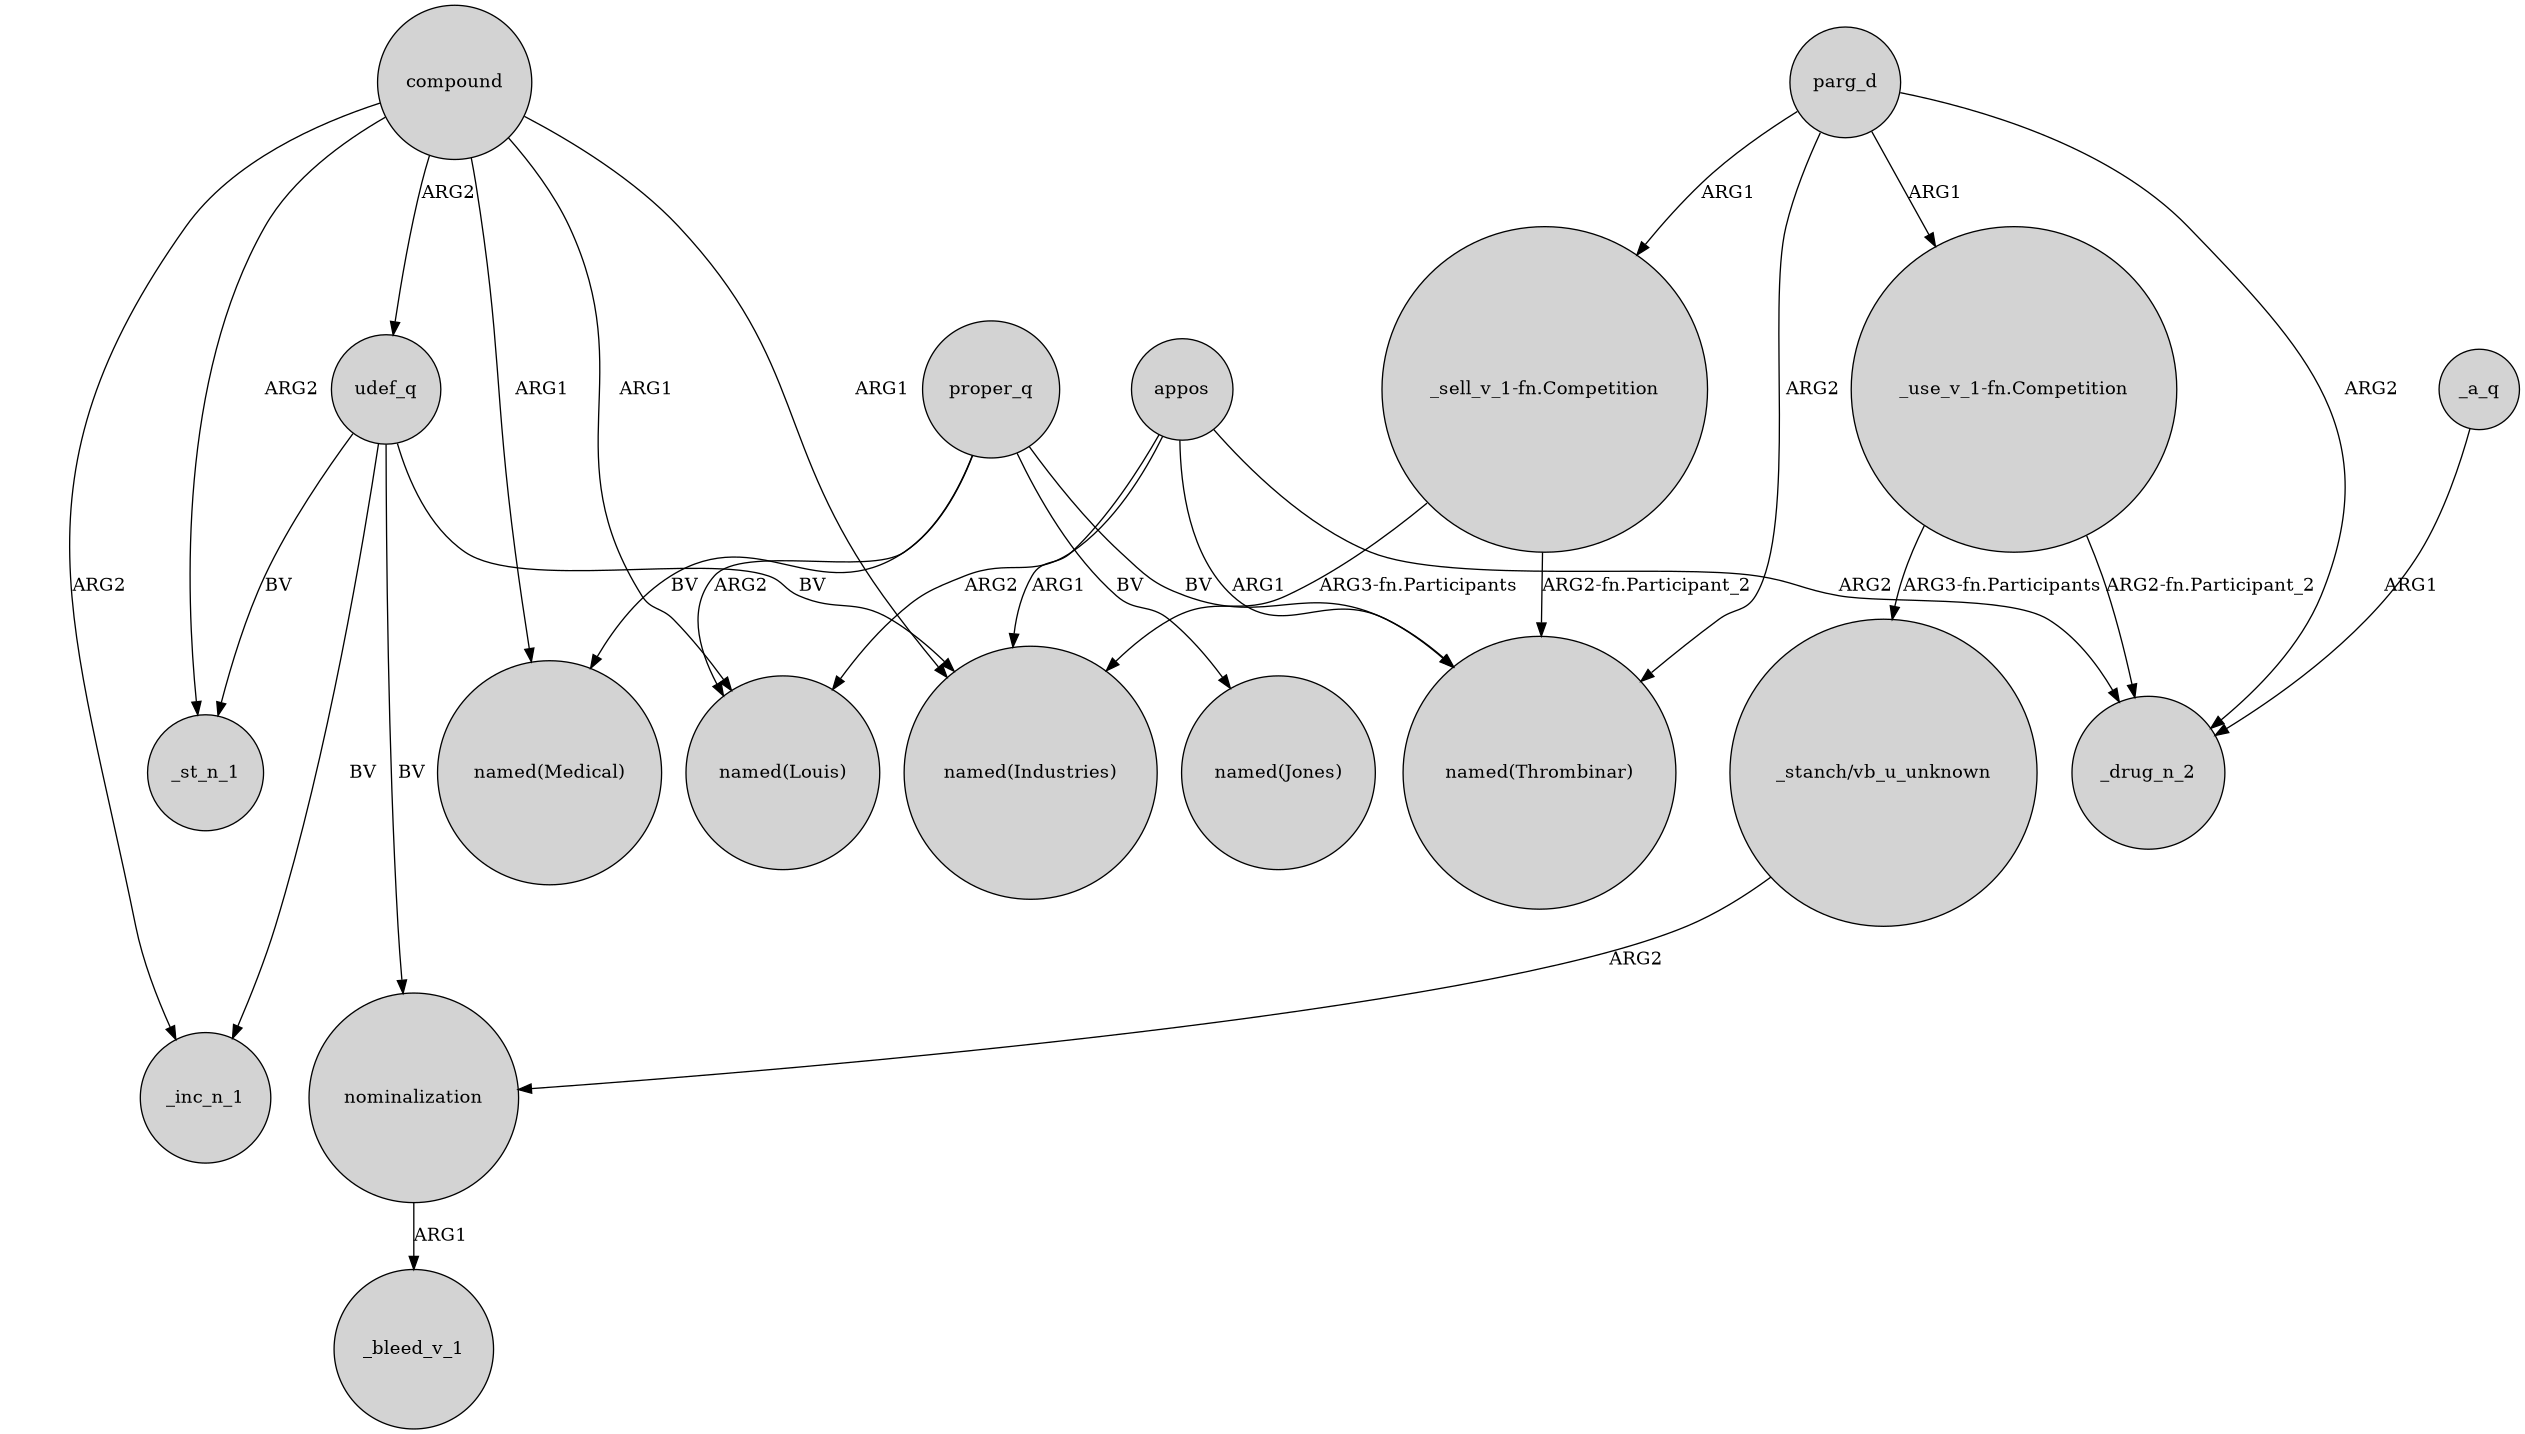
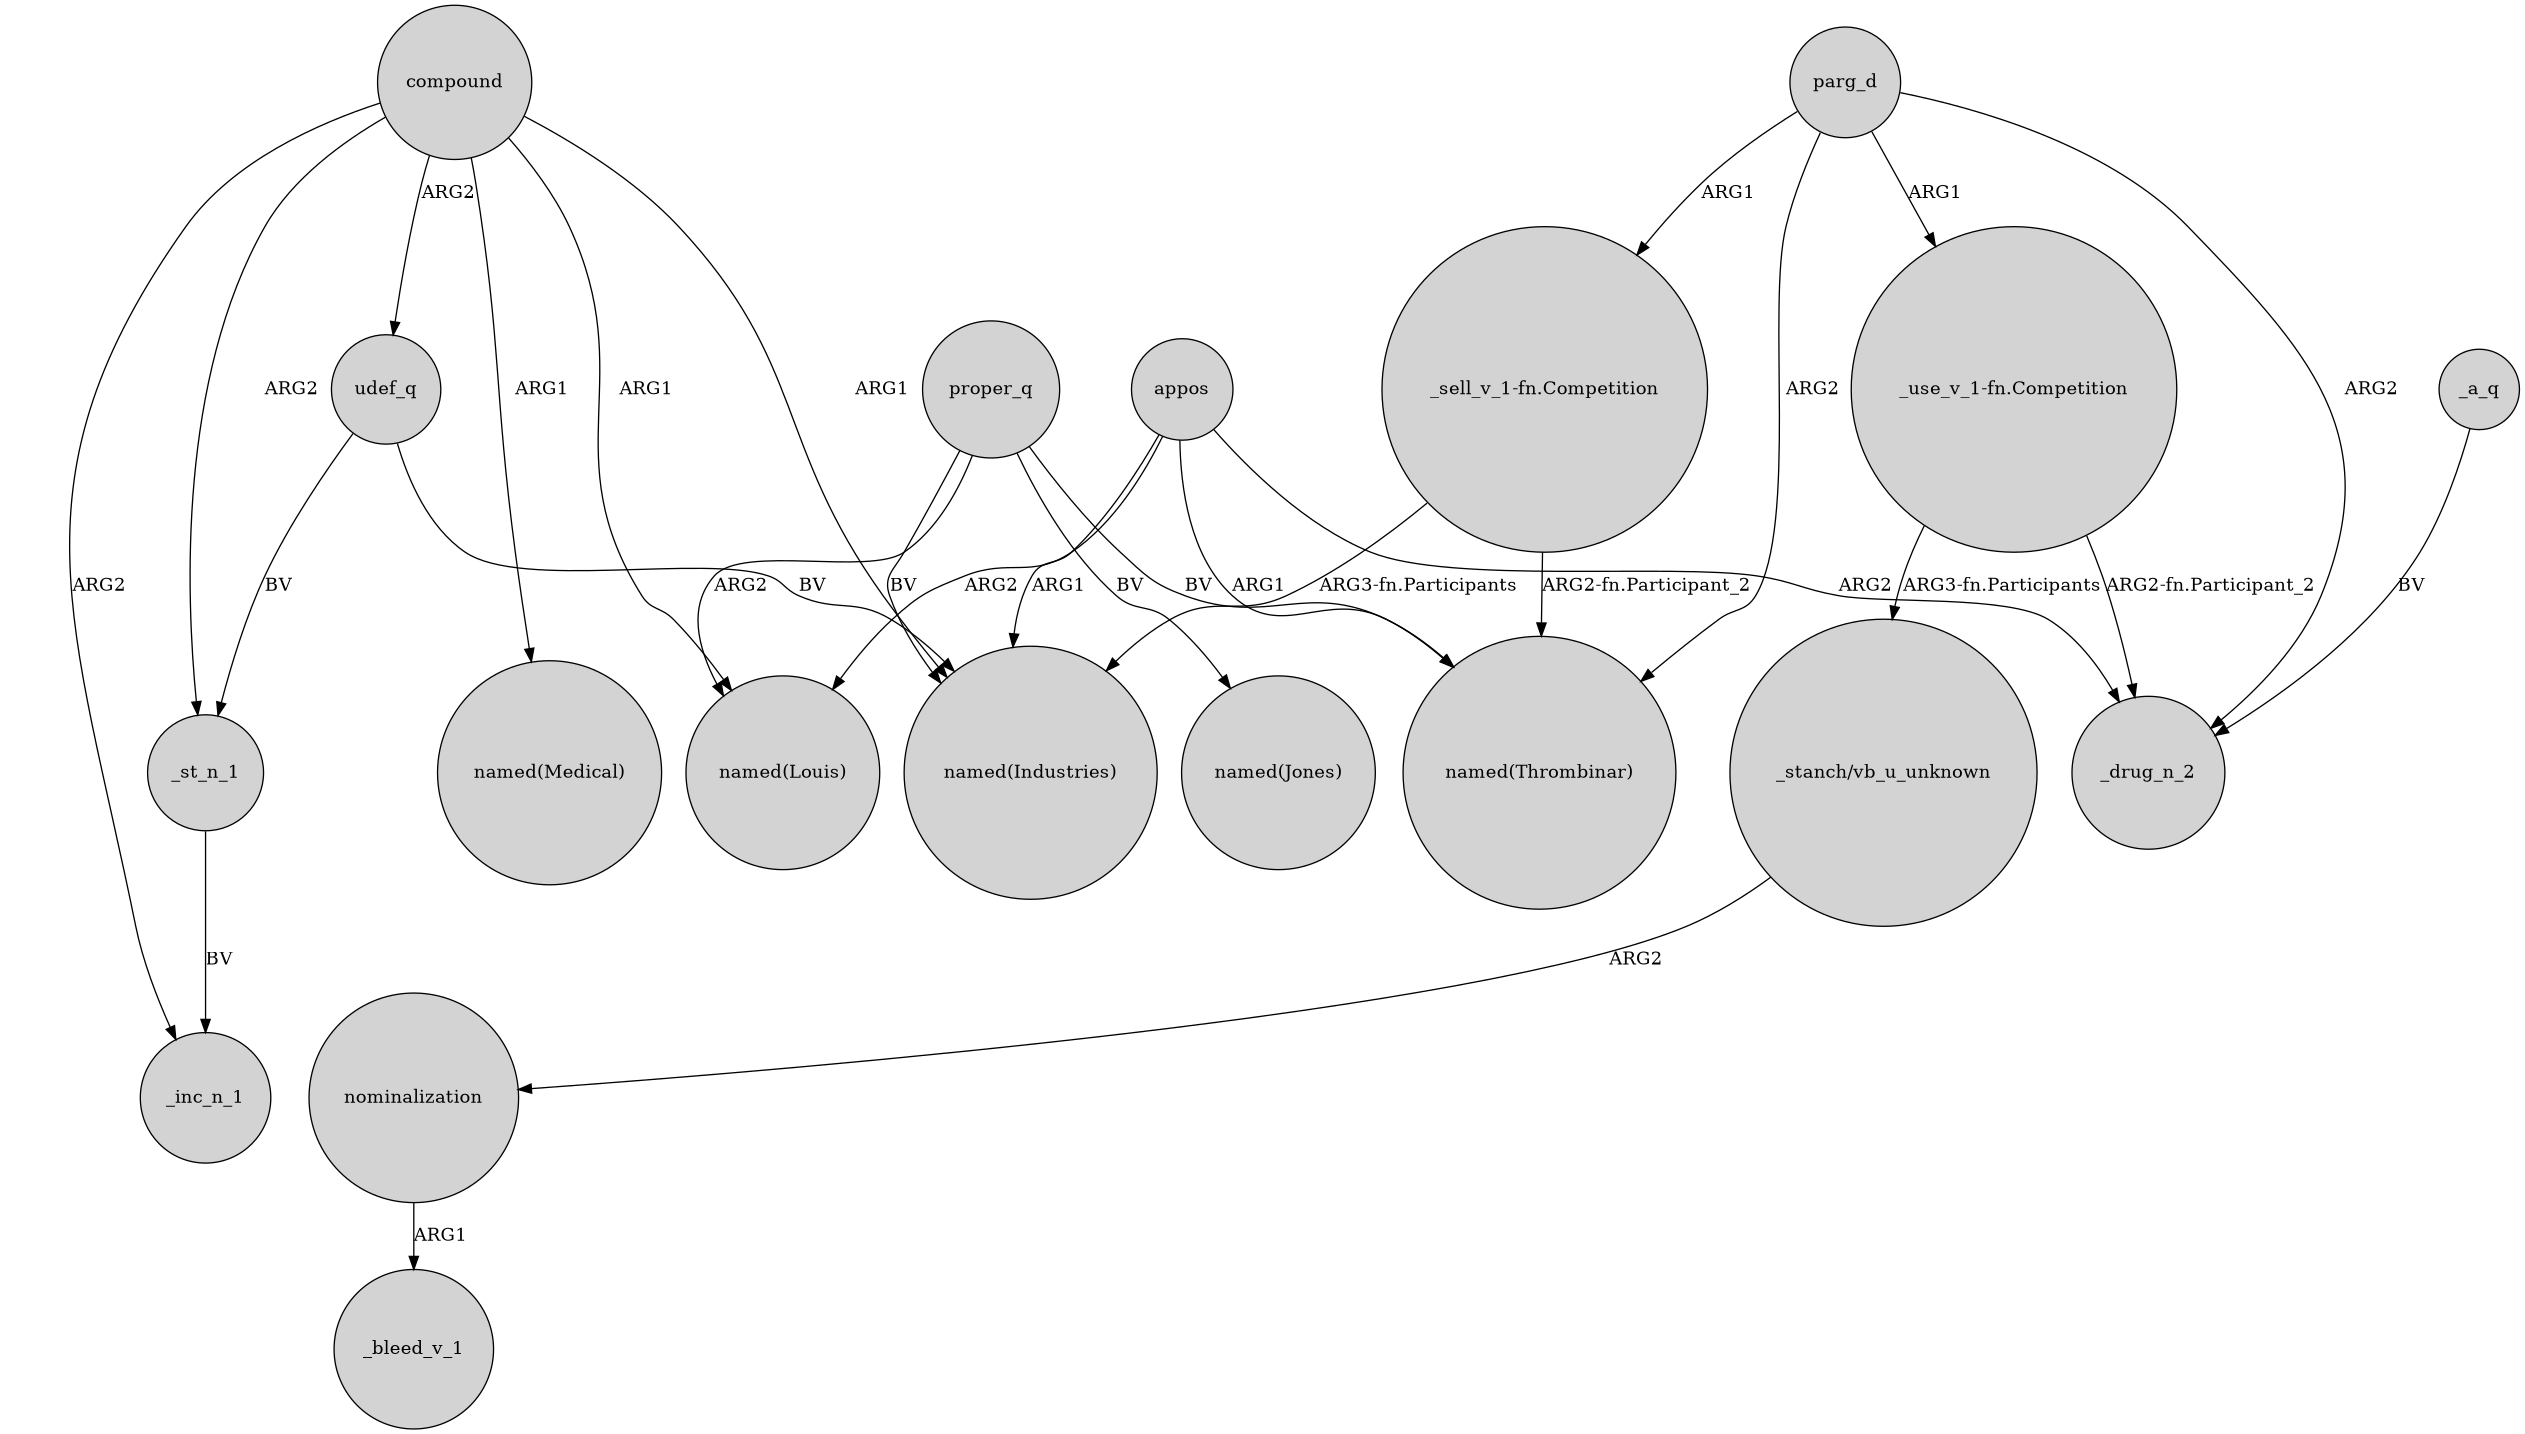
(816, 571) -> (895, 566)
(2411, 586) -> (2411, 586)
(390, 712) -> none
(324, 739) -> (206, 925)
